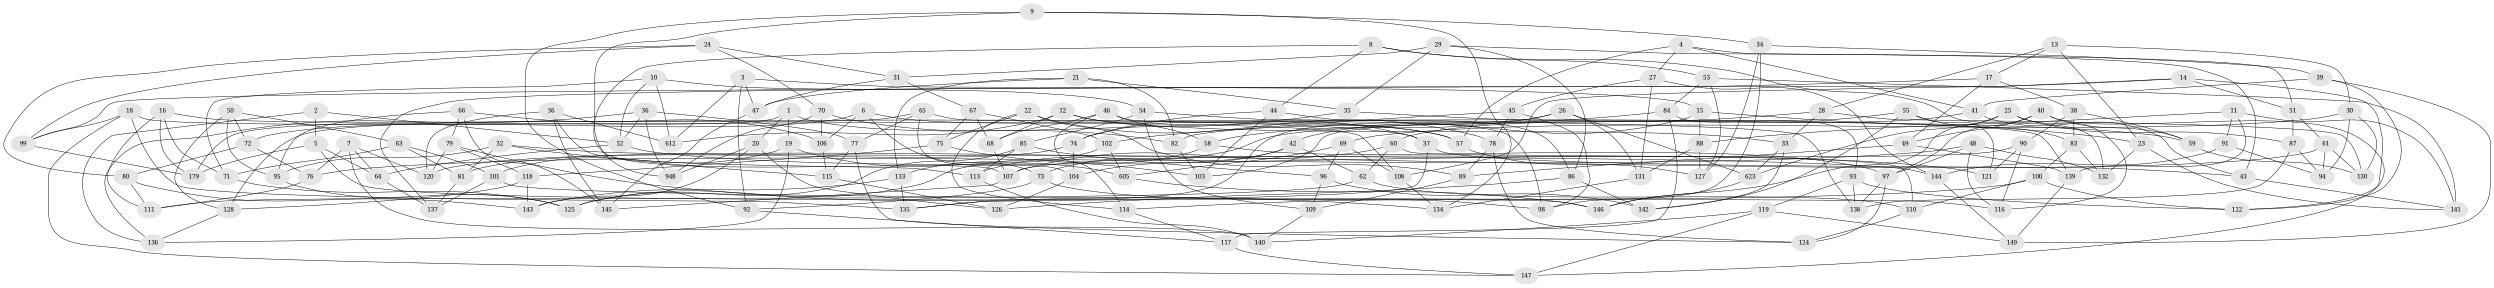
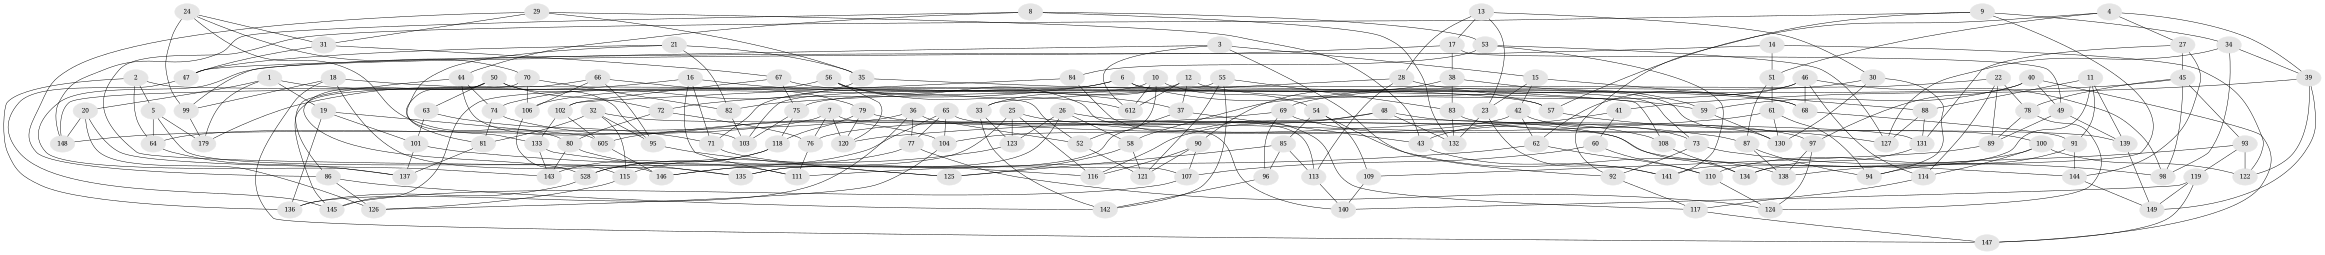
(1828, 78) -> (2217, 27)
(1717, 92) -> none
(1782, 121) -> (2214, 111)
(1565, 153) -> (1137, 160)
(509, 155) -> (135, 113)
(430, 160) -> (417, 95)
(999, 160) -> (1935, 122)
(1378, 160) -> (1665, 92)
(670, 177) -> (62, 144)
(1750, 177) -> (1012, 144)
(1317, 193) -> none
(229, 210) -> (585, 177)
